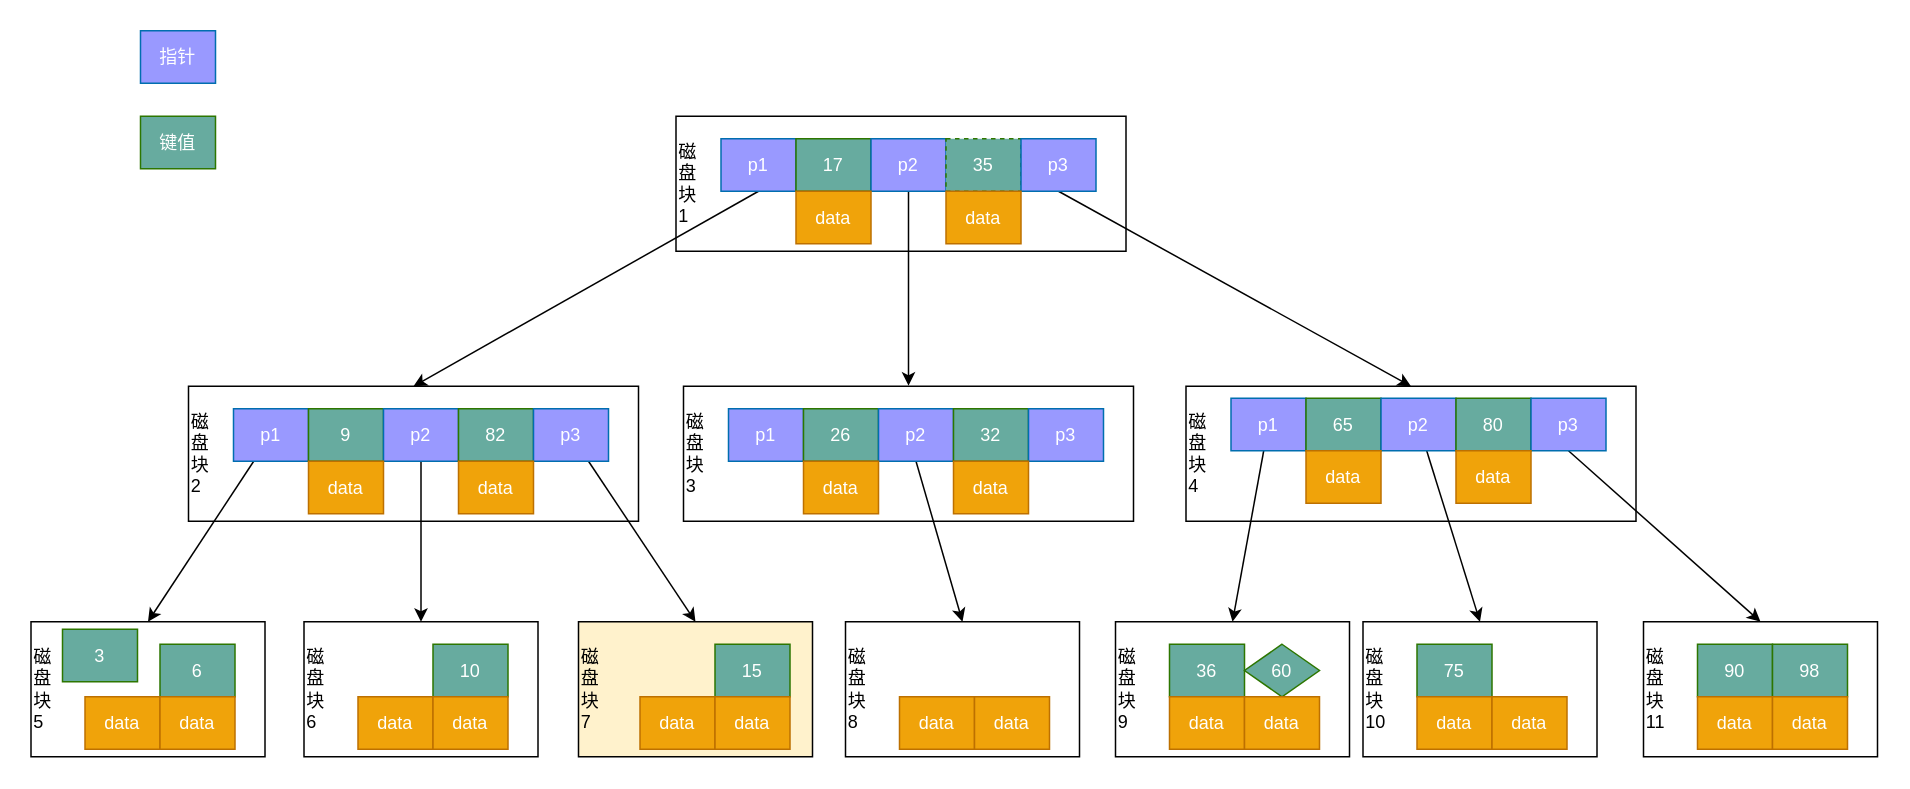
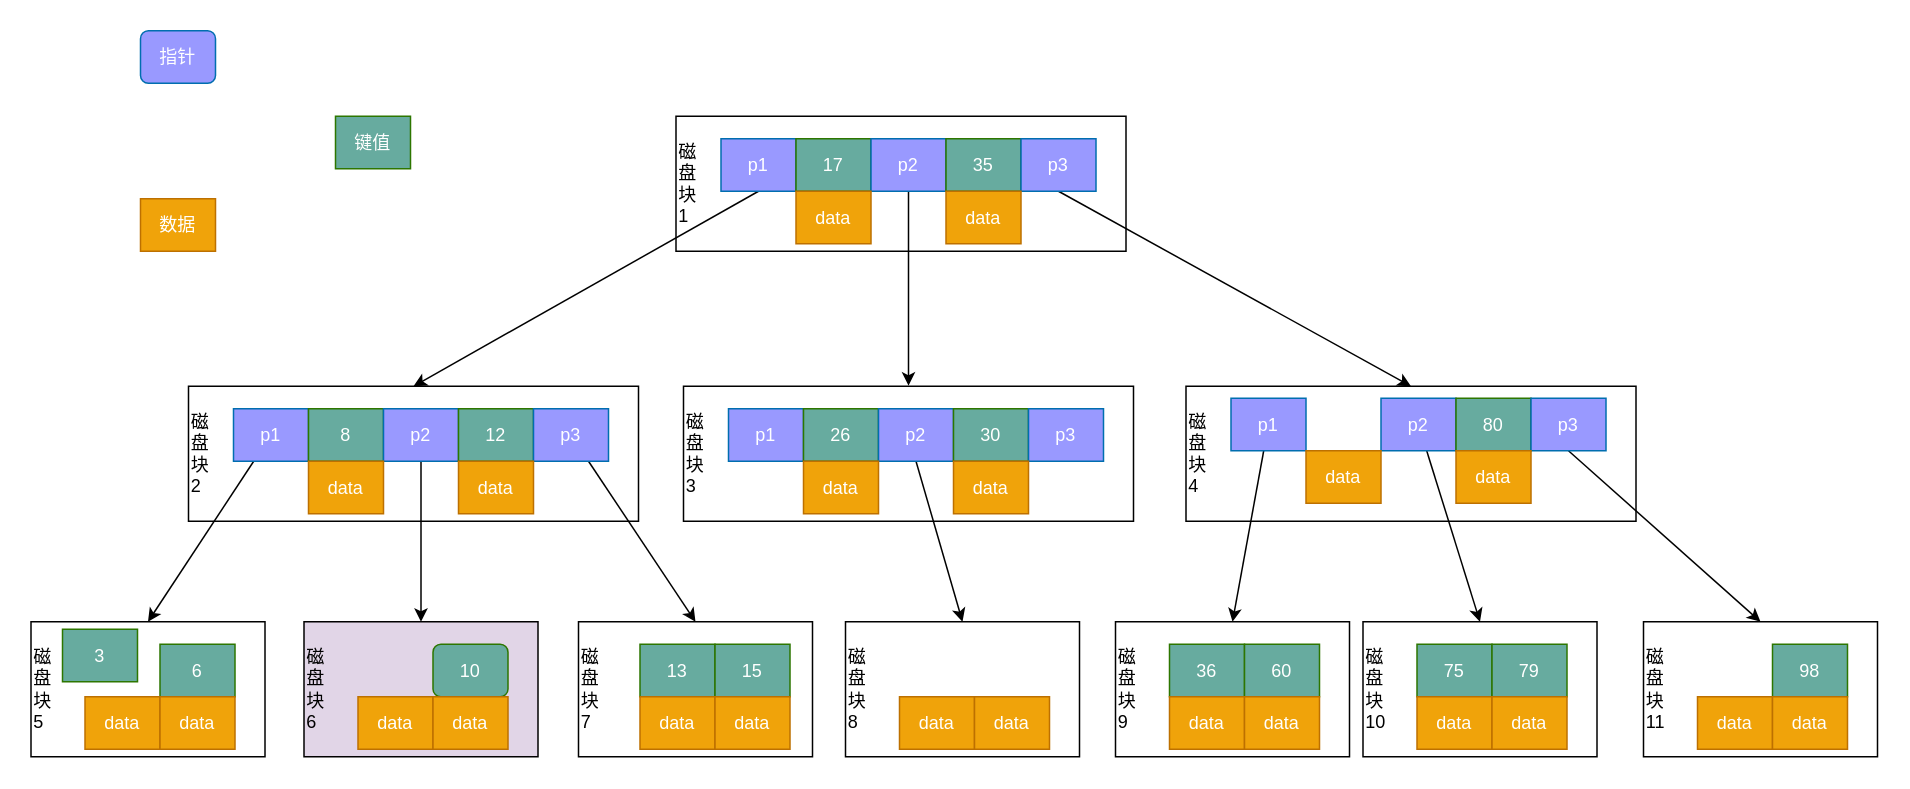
(178, 57) -> (178, 57)
(178, 143) -> (373, 143)
(983, 165) -> (983, 165)
none -> (178, 225)
(1343, 425) -> none
(346, 436) -> (346, 436)
(496, 436) -> (496, 436)
(991, 436) -> (991, 436)
(470, 671) -> (470, 671)
none -> (677, 671)
(1282, 671) -> (1282, 671)
none -> (1529, 671)
(1735, 671) -> none
(421, 689) -> (421, 689)
(590, 689) -> (590, 689)
